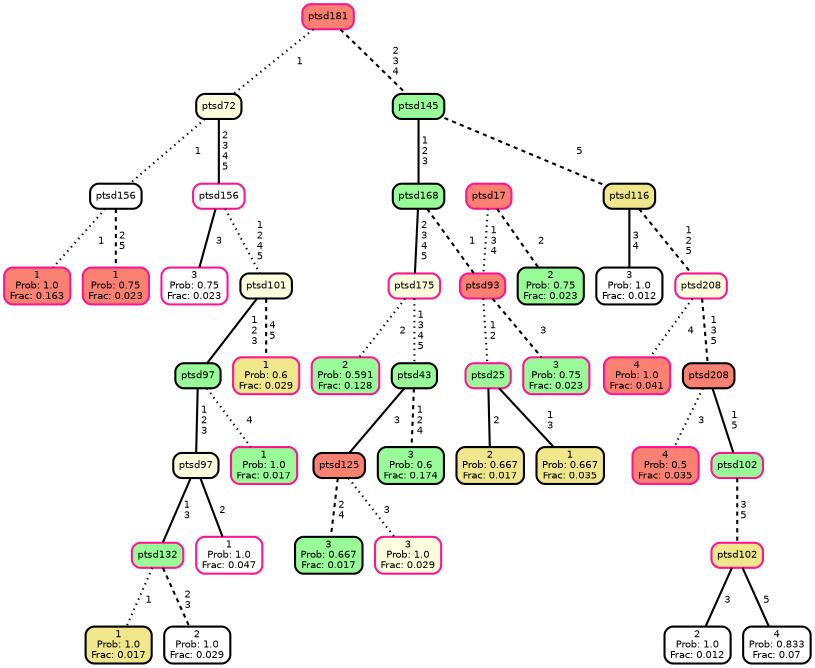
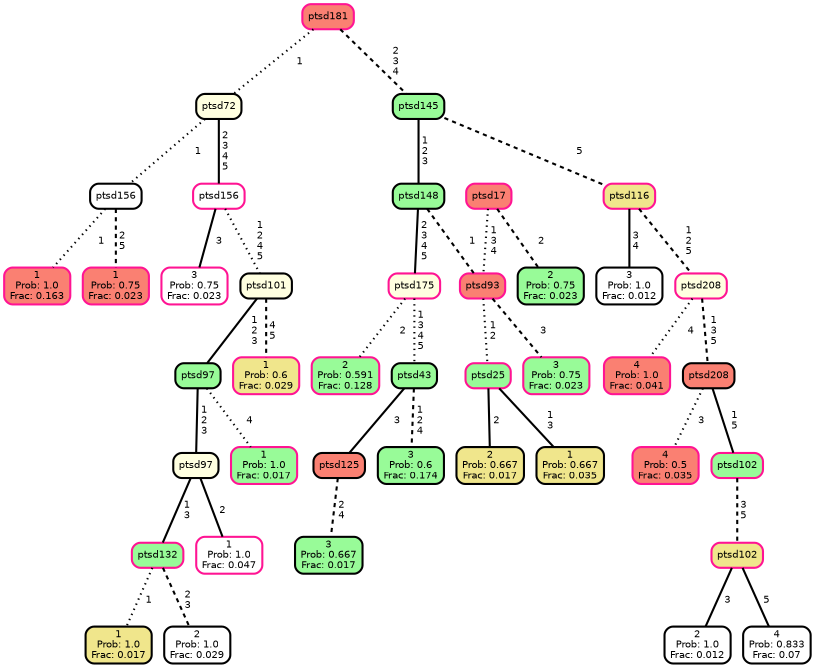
(419, 196) -> (419, 196)
(629, 196) -> (629, 196)
(408, 555) -> none
